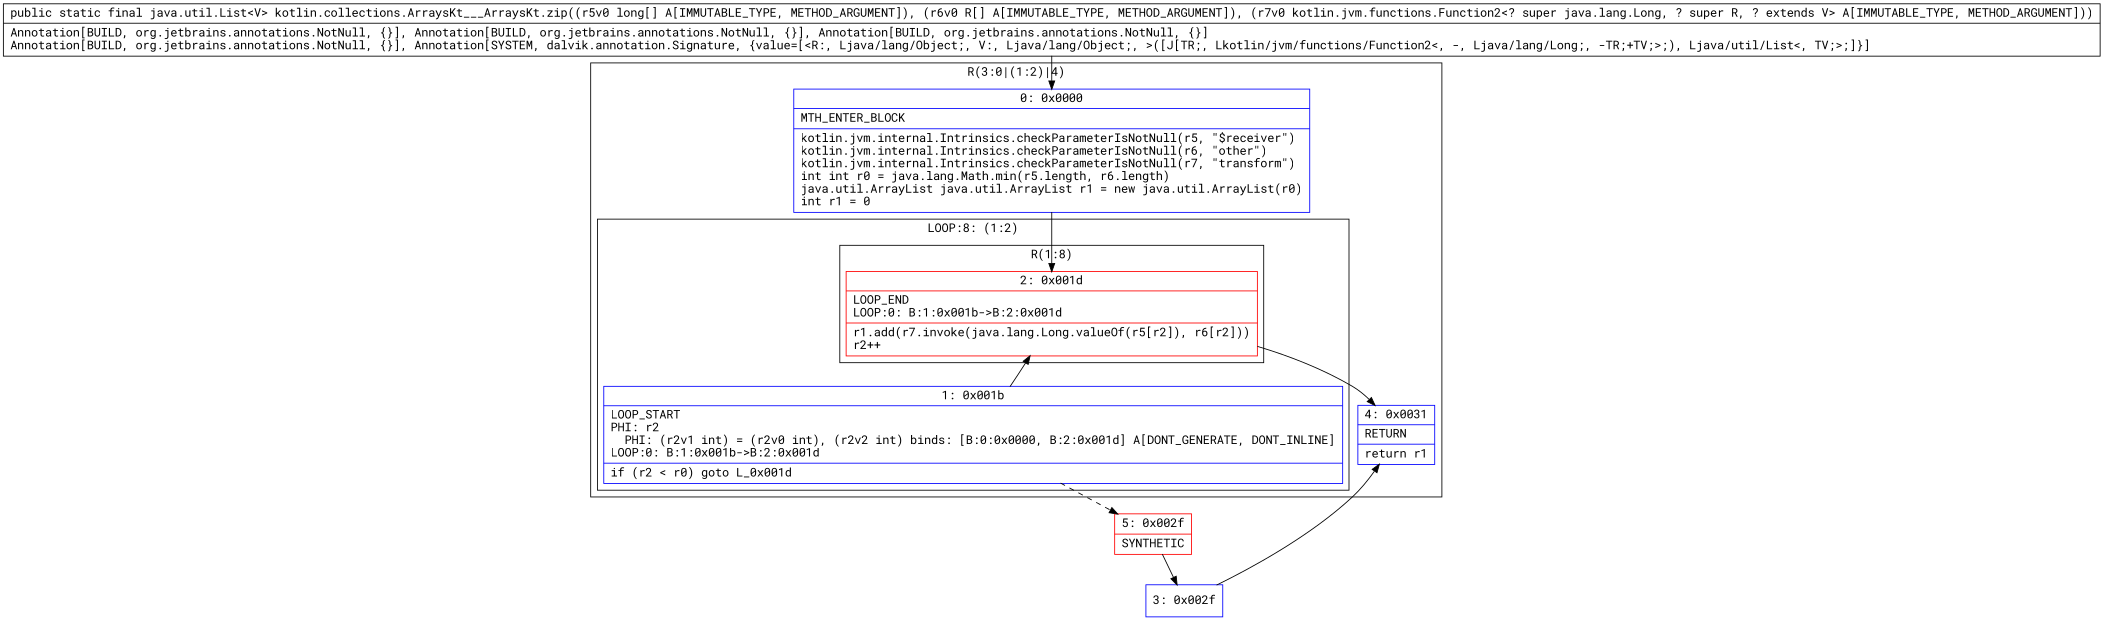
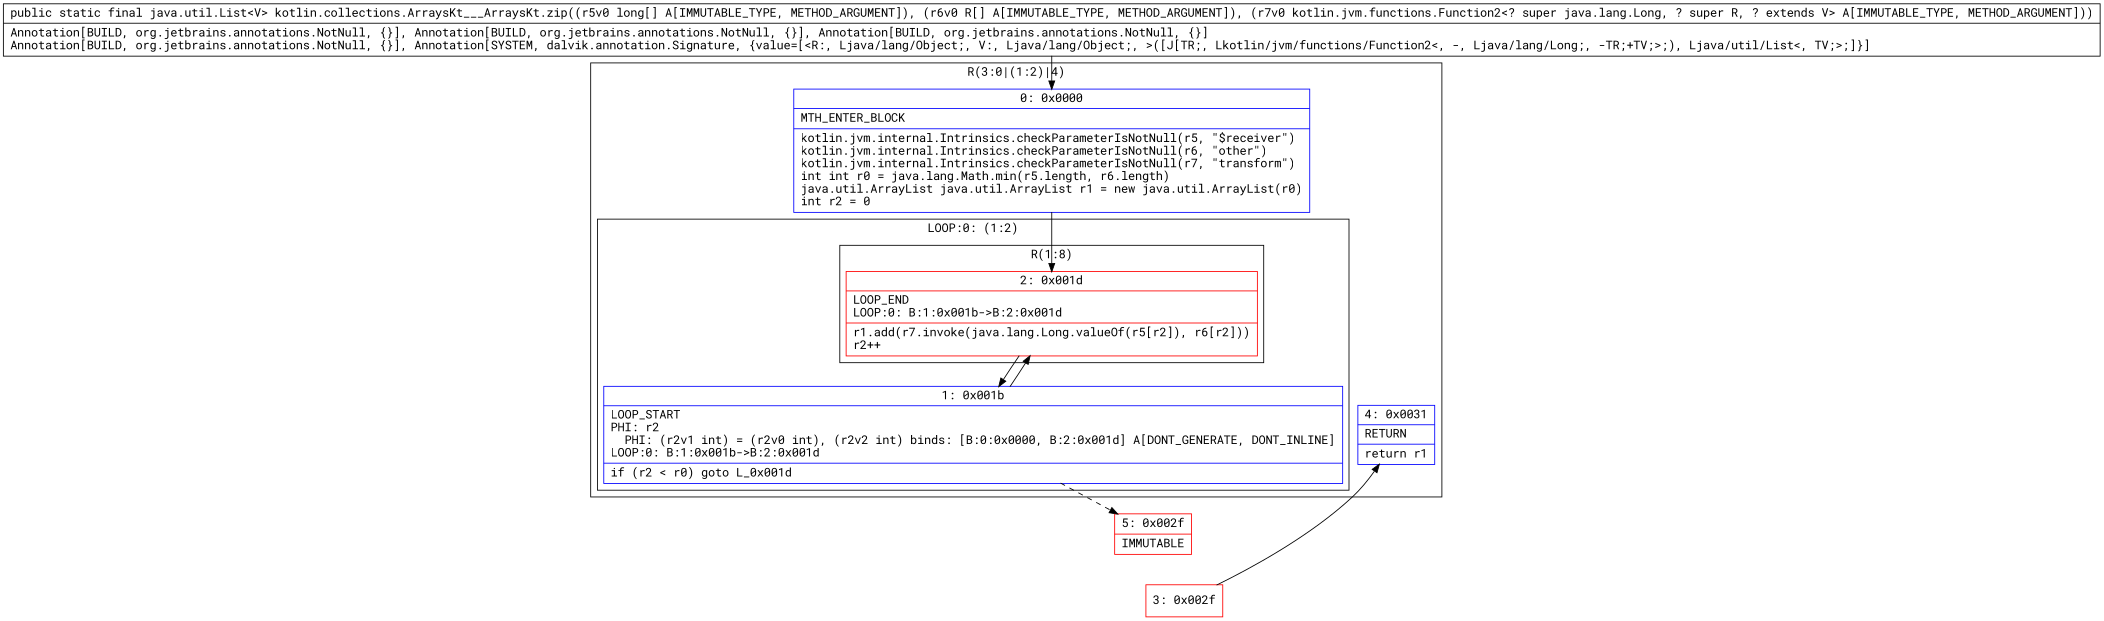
(836, 202) -> (836, 202)
(973, 229) -> (973, 229)
(1316, 368) -> (1011, 368)
(1153, 544) -> (1153, 544)
(1168, 566) -> none
(1184, 601) -> (1184, 601)
